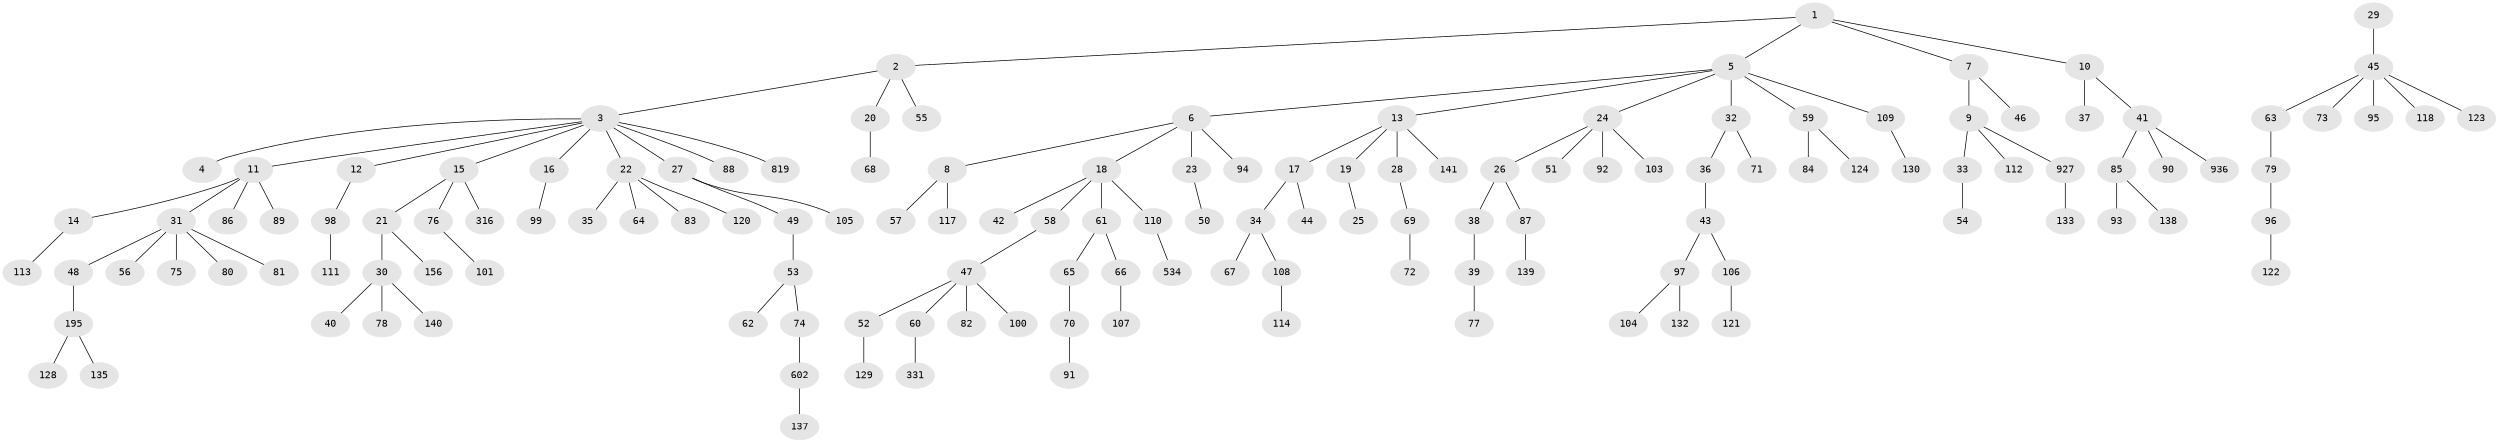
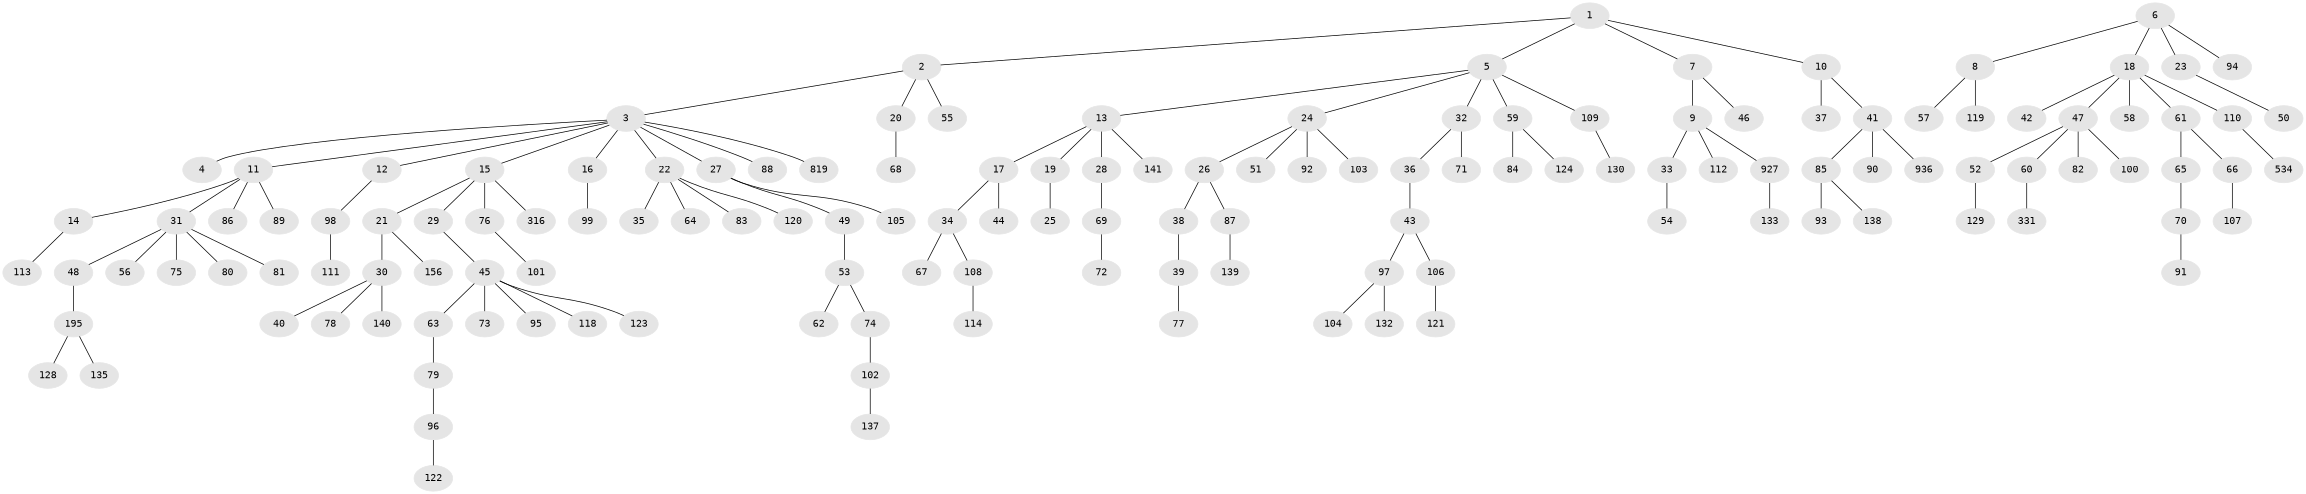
(1461, 93) -> none
none -> (459, 196)
(947, 221) -> (1975, 119)
(1008, 247) -> (2104, 93)
(800, 376) -> (870, 376)
